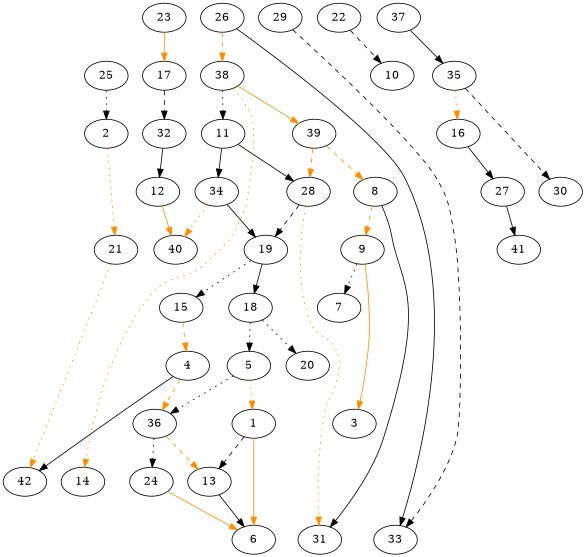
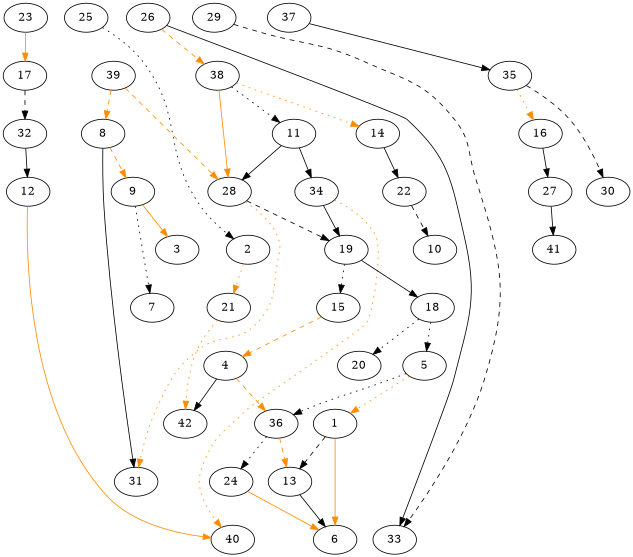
(265, 103) -> (223, 130)
none -> (389, 159)
